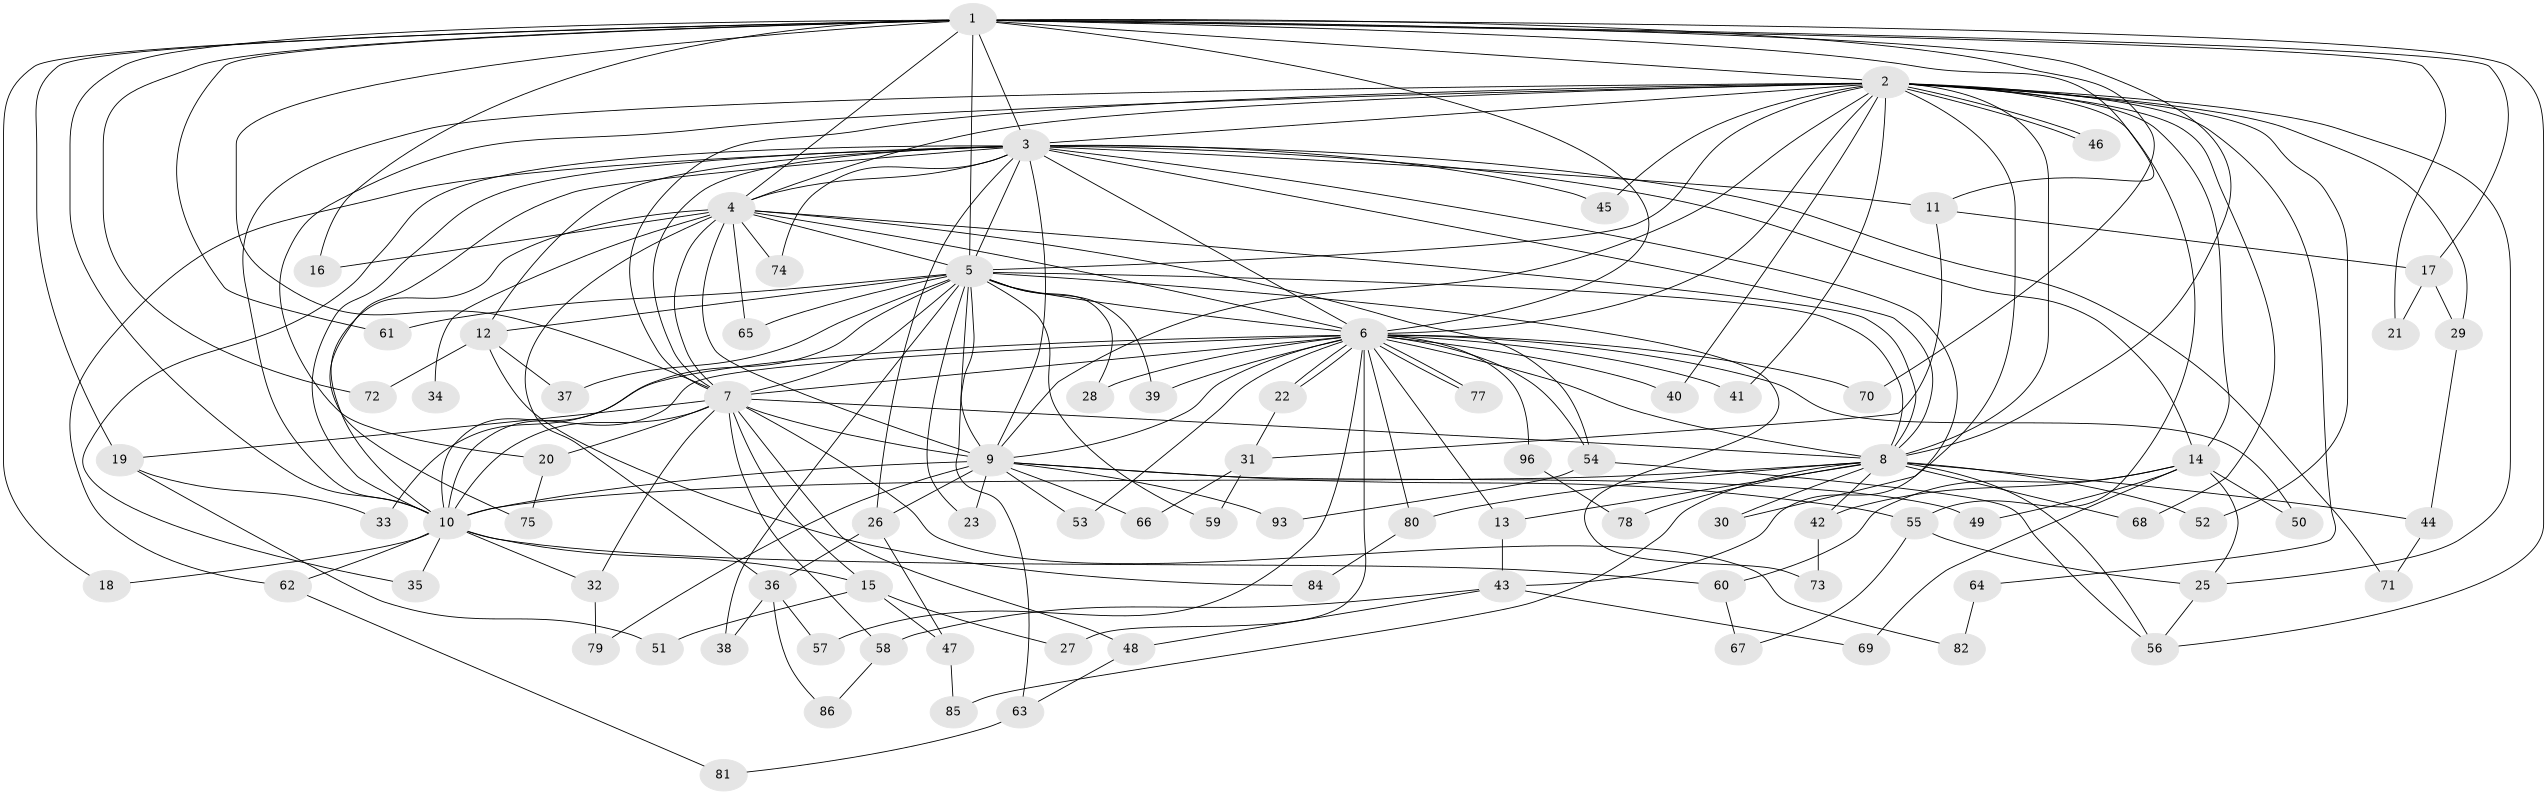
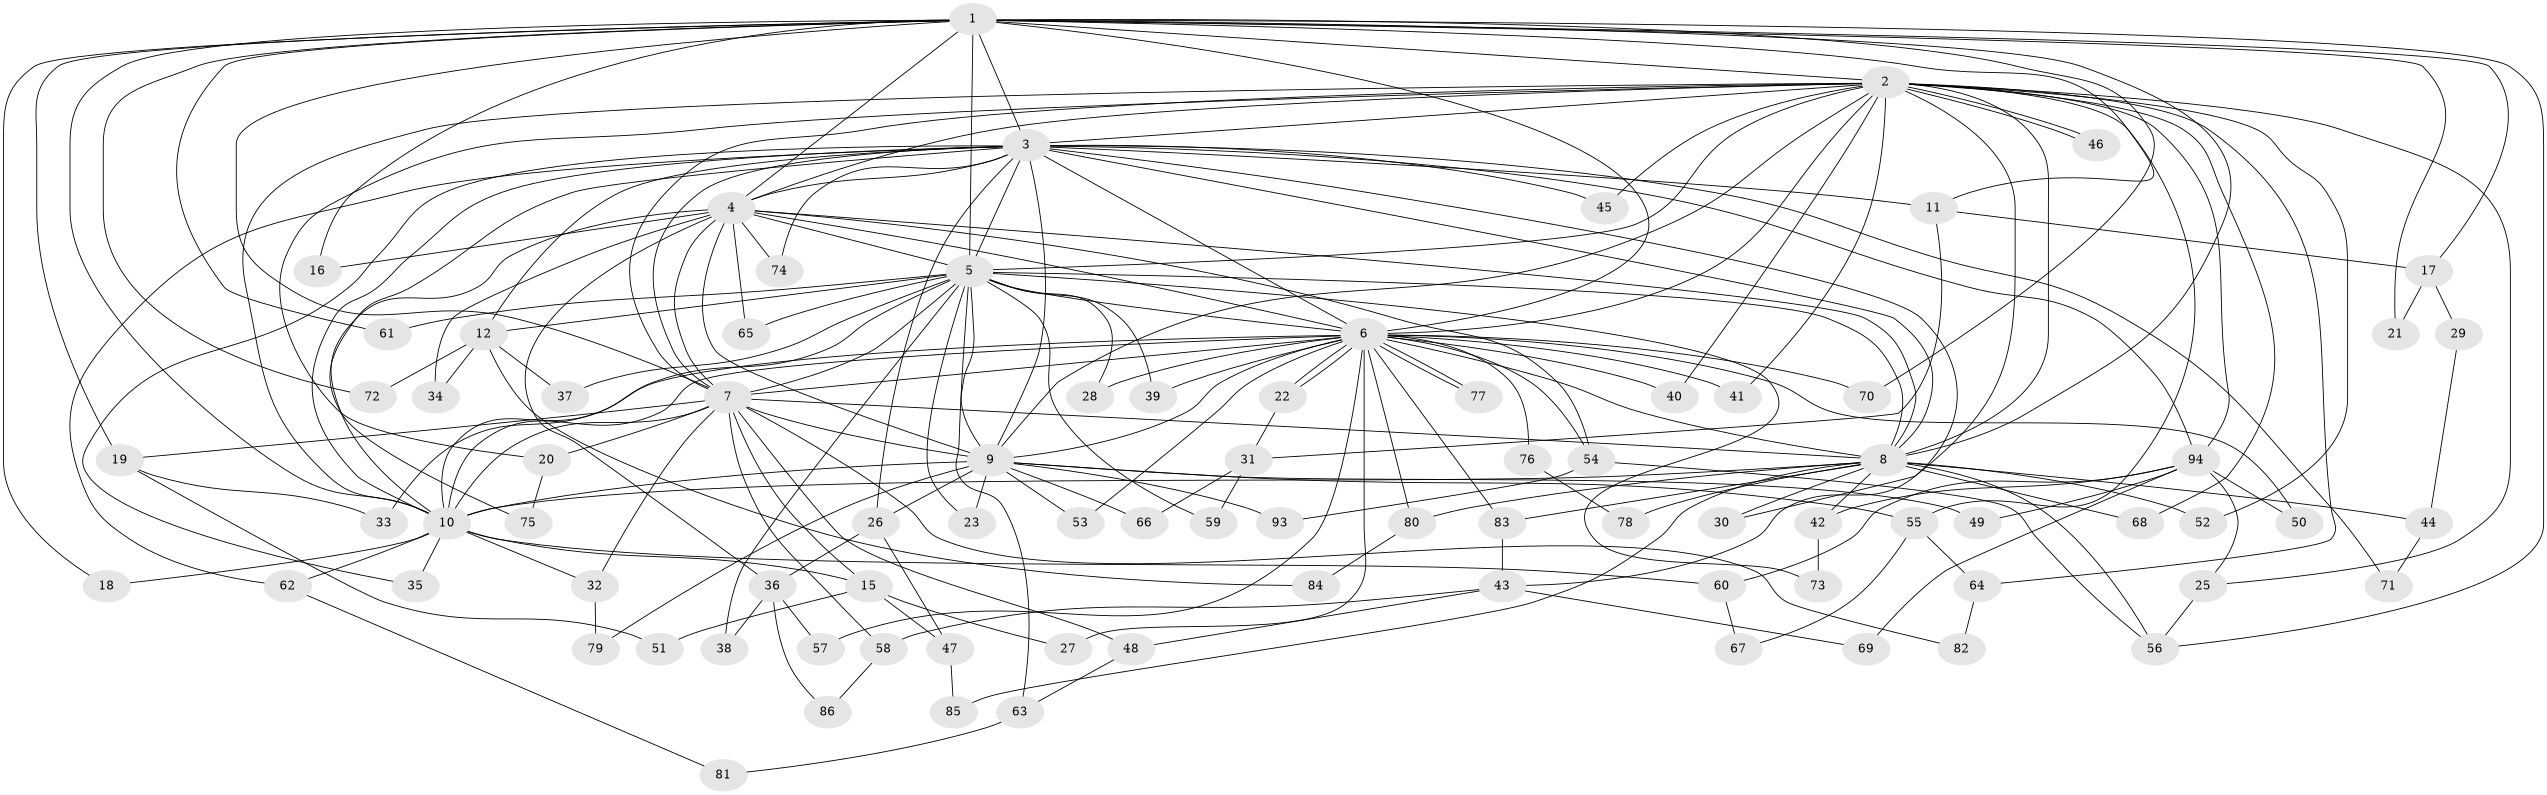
(2241, 117) -> none
none -> (460, 366)
(1528, 460) -> (1528, 460)
(2196, 460) -> (2196, 460)
(1502, 523) -> (1502, 523)
(2055, 565) -> (1946, 555)
